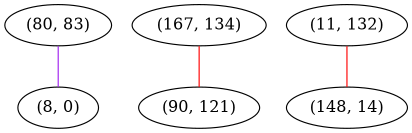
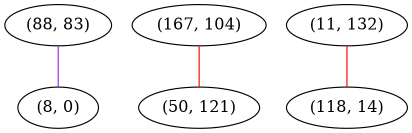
(58, 25) -> (58, 25)
(199, 25) -> (199, 25)
(199, 108) -> (199, 108)
(347, 108) -> (347, 108)
